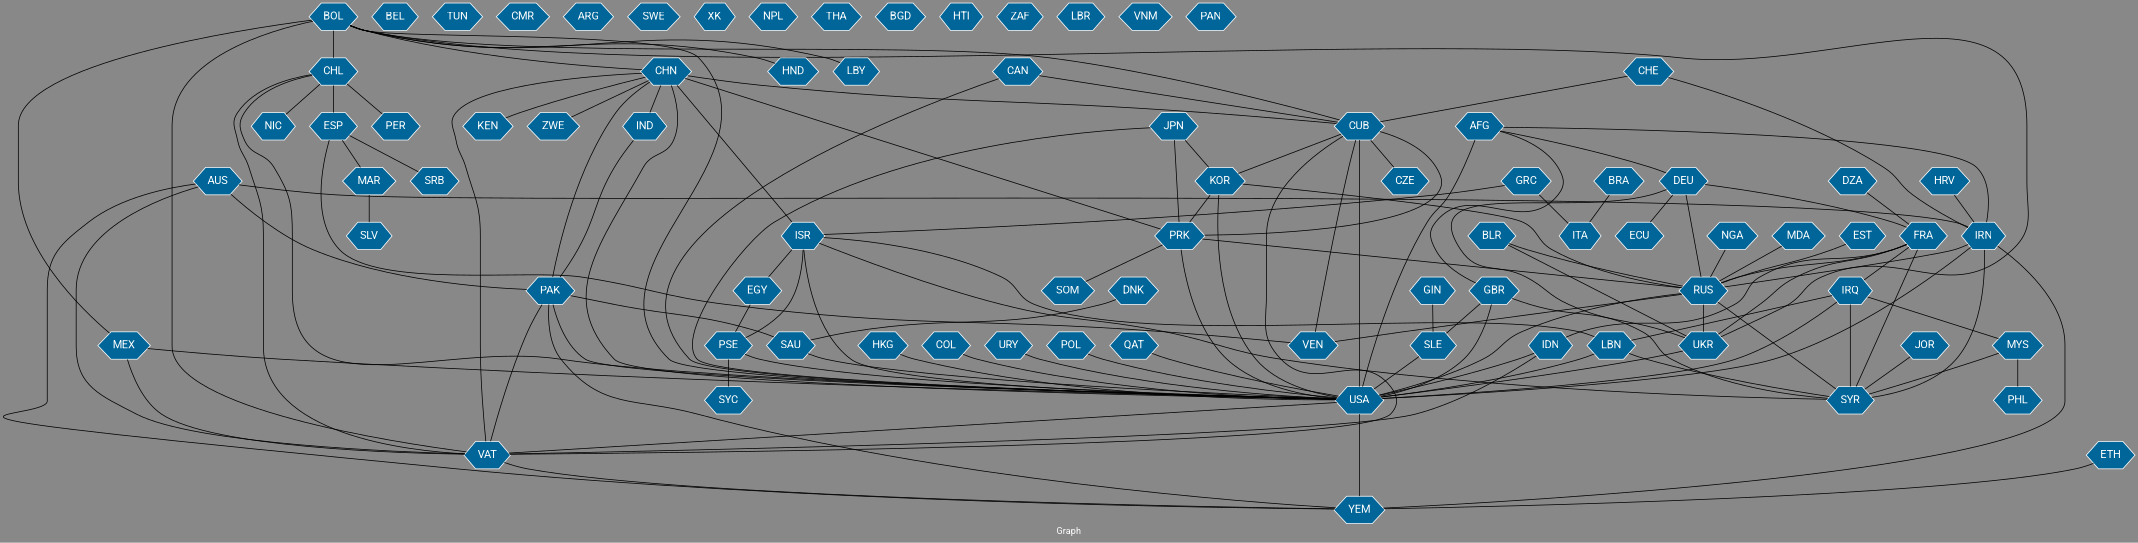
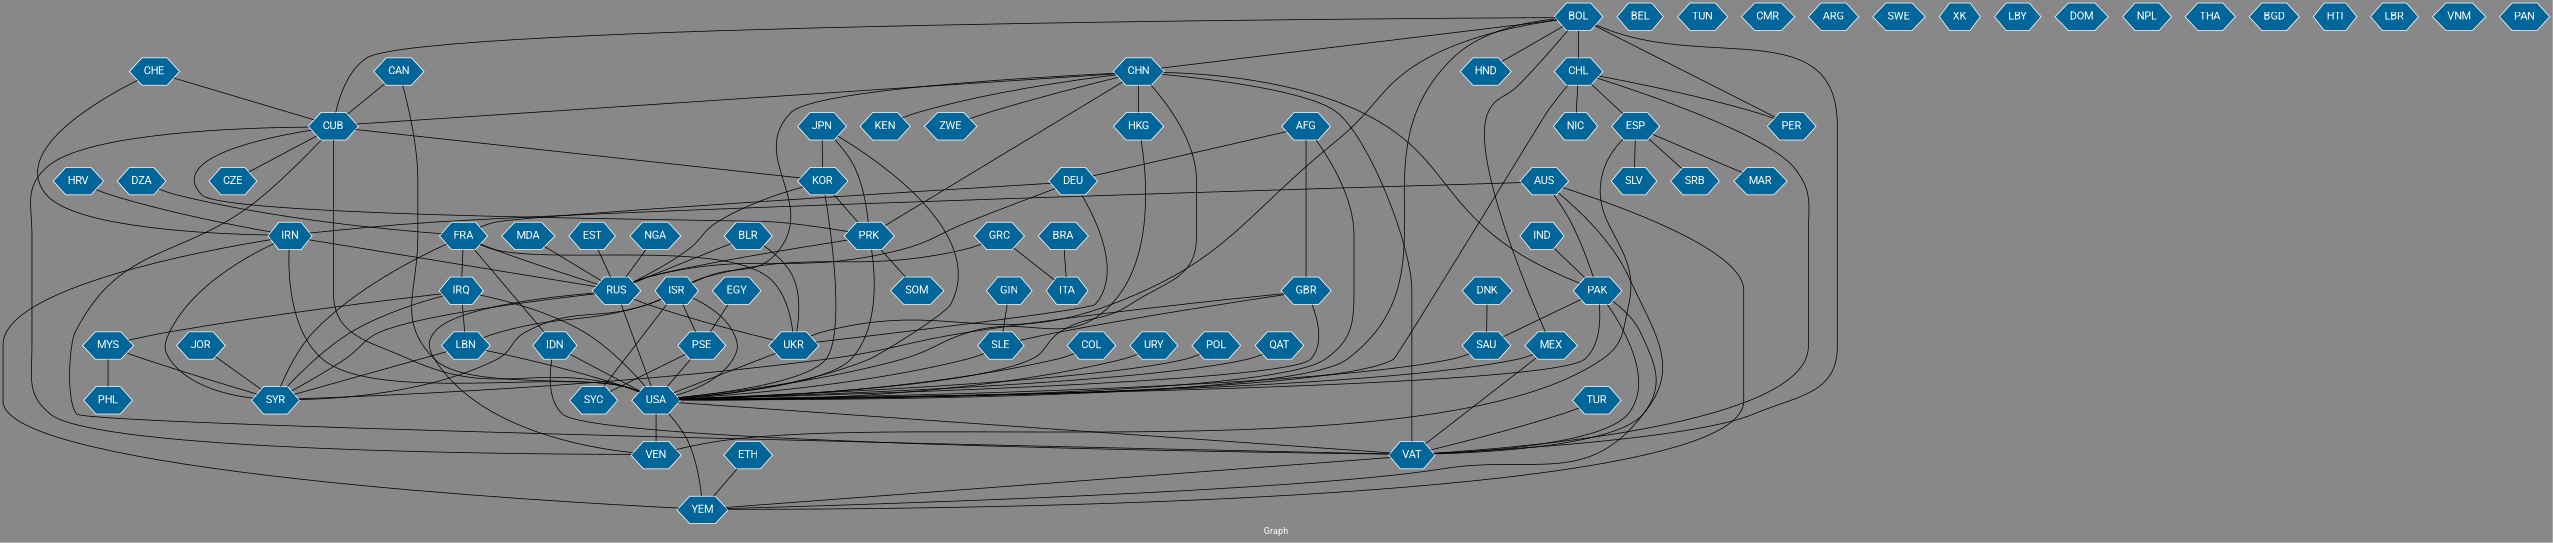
(1020, 17) -> none
none -> (2082, 17)
(669, 40) -> (1685, 72)
(655, 99) -> (1139, 99)
(1771, 136) -> none
(369, 209) -> (1635, 154)
(1640, 236) -> none
(780, 263) -> (632, 350)
none -> (1597, 400)
none -> (656, 424)
